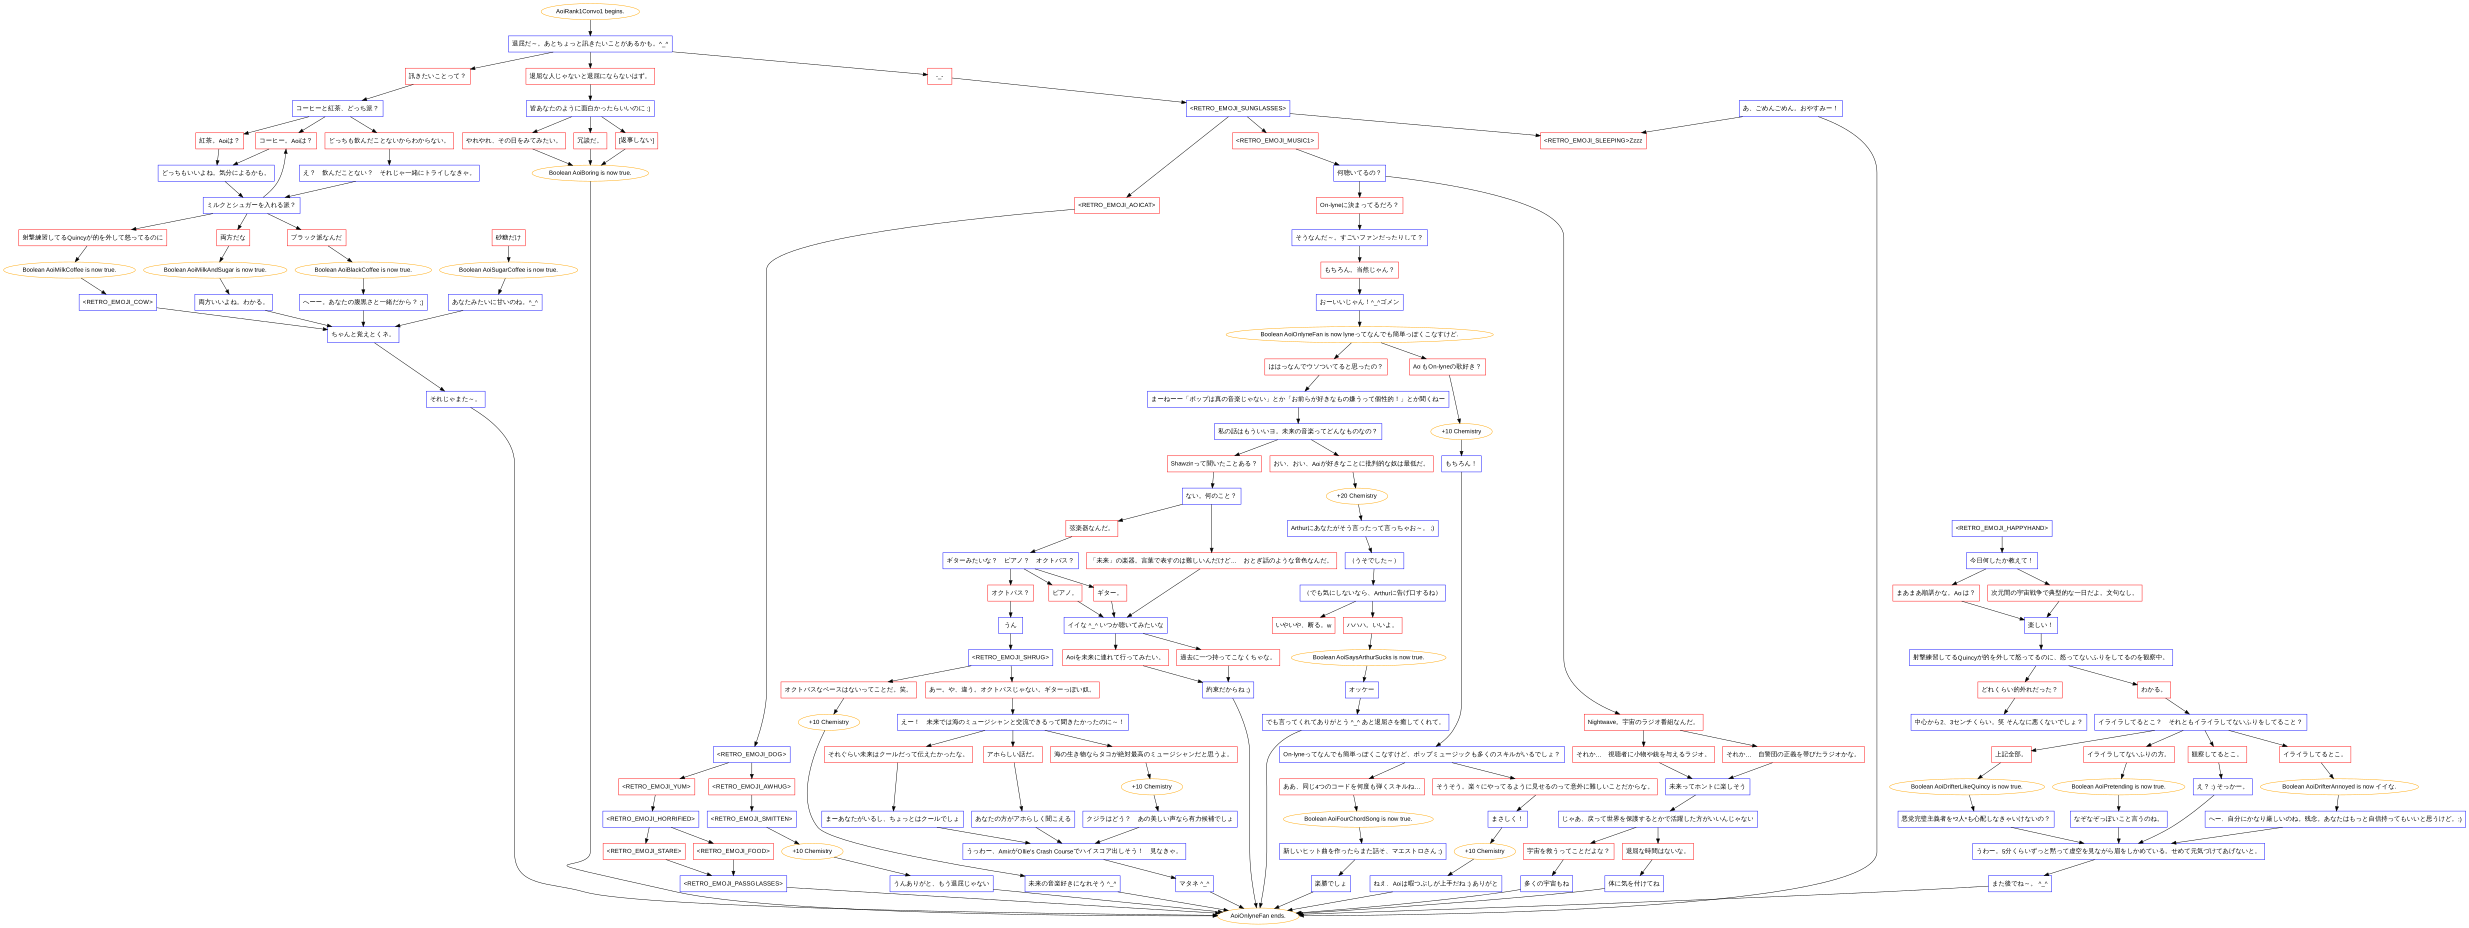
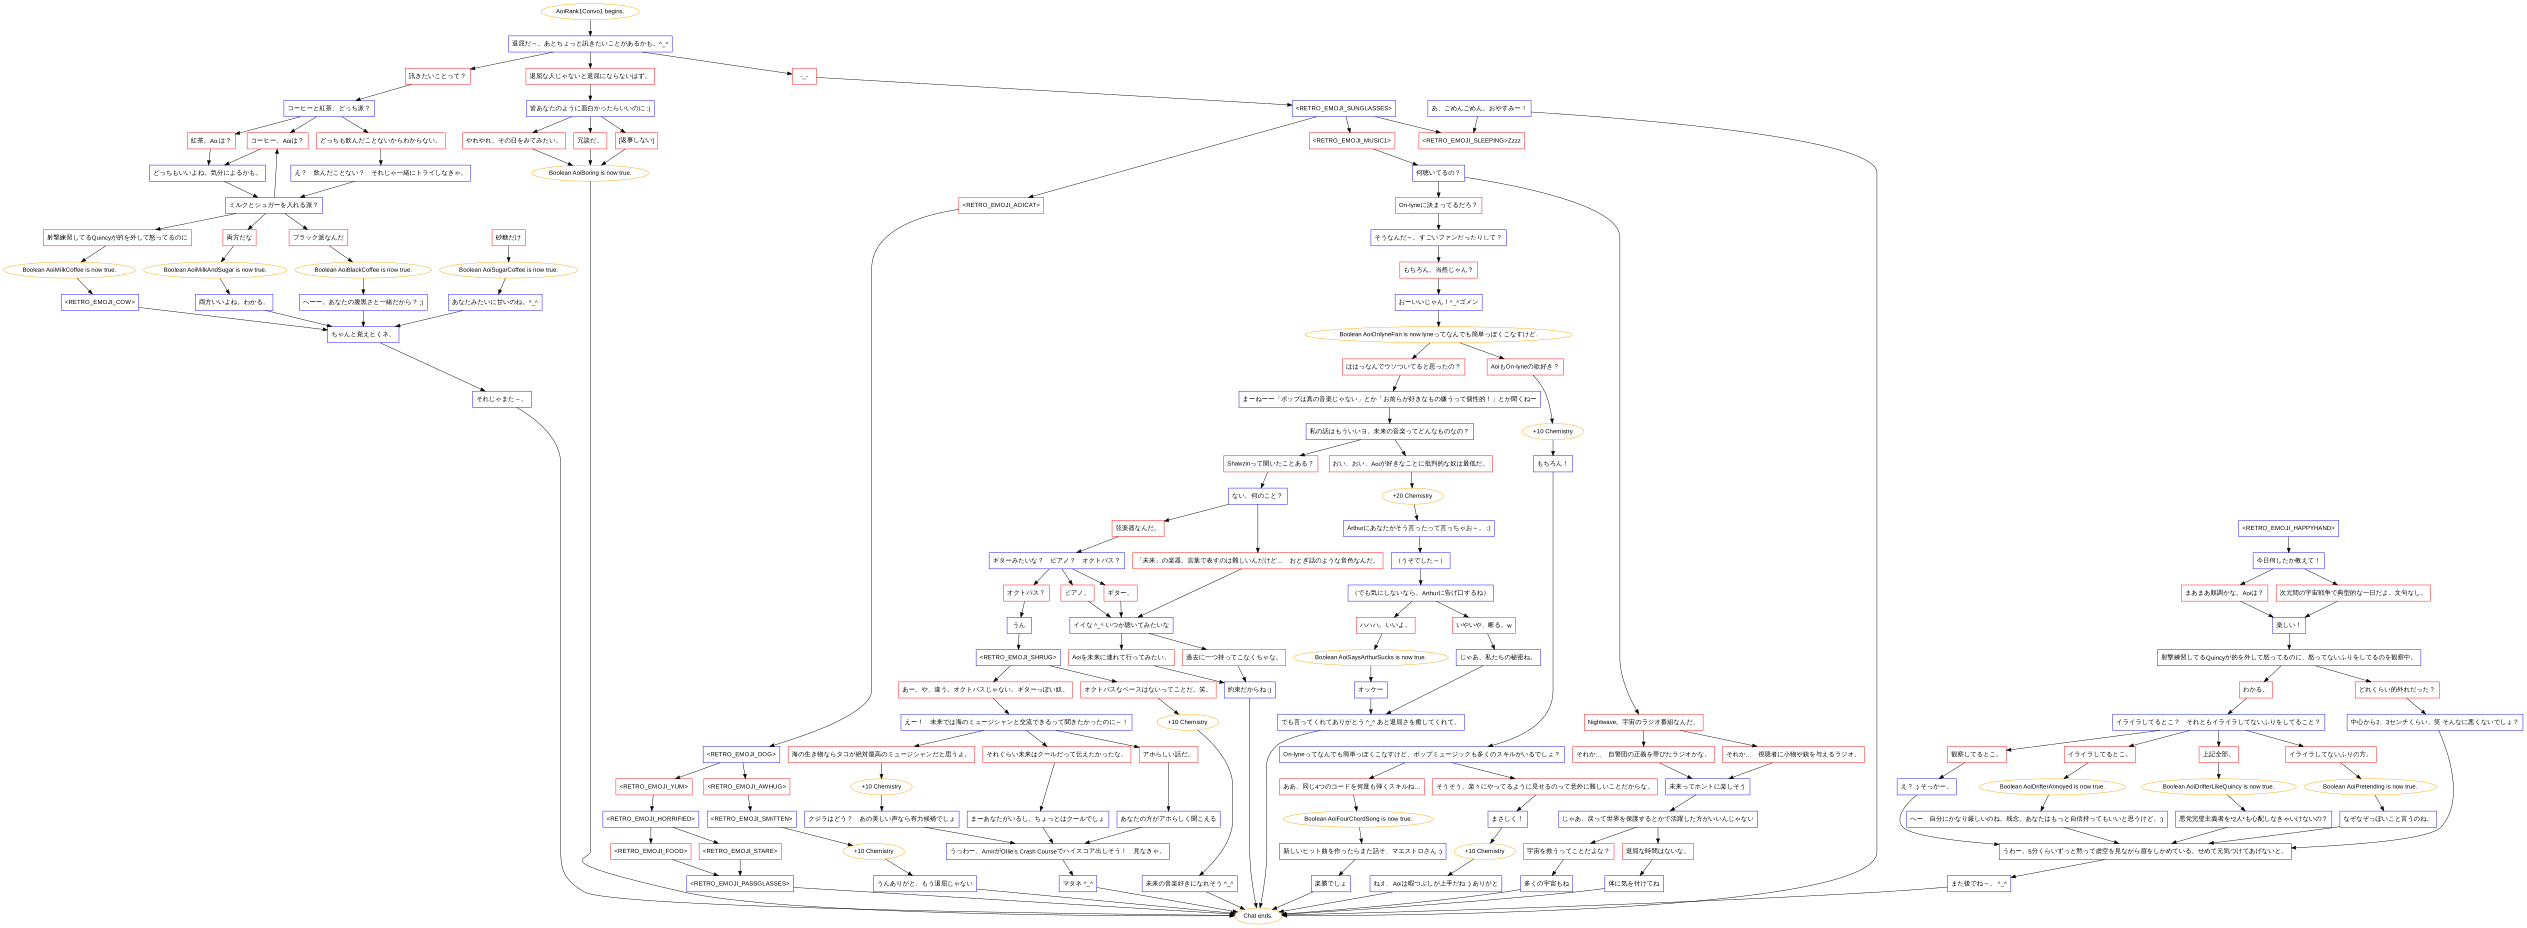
none -> (1498, 658)
(2339, 787) -> (2052, 787)
none -> (2420, 836)
(1258, 916) -> (1258, 916)
